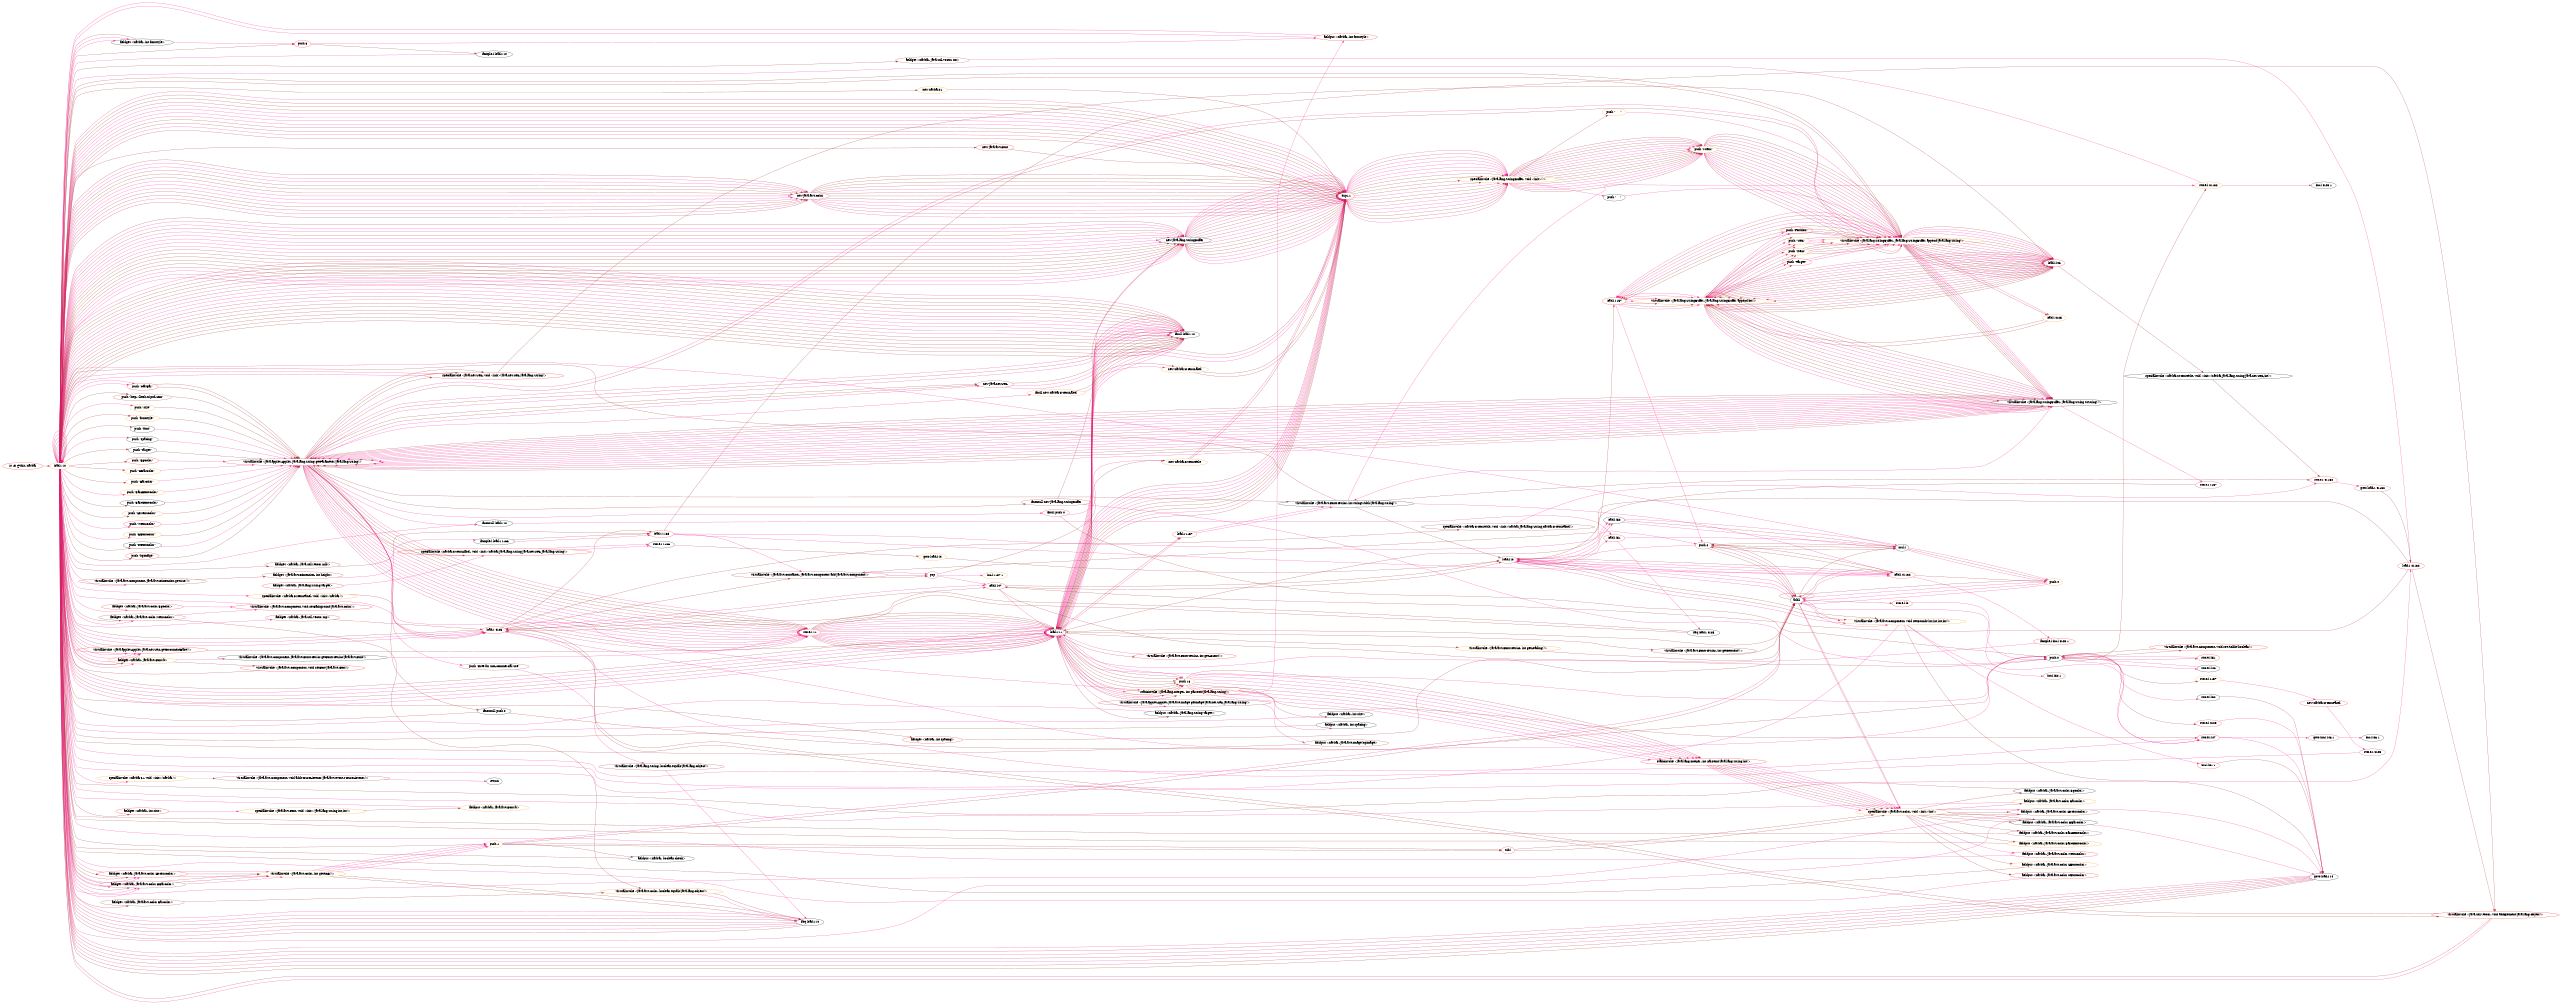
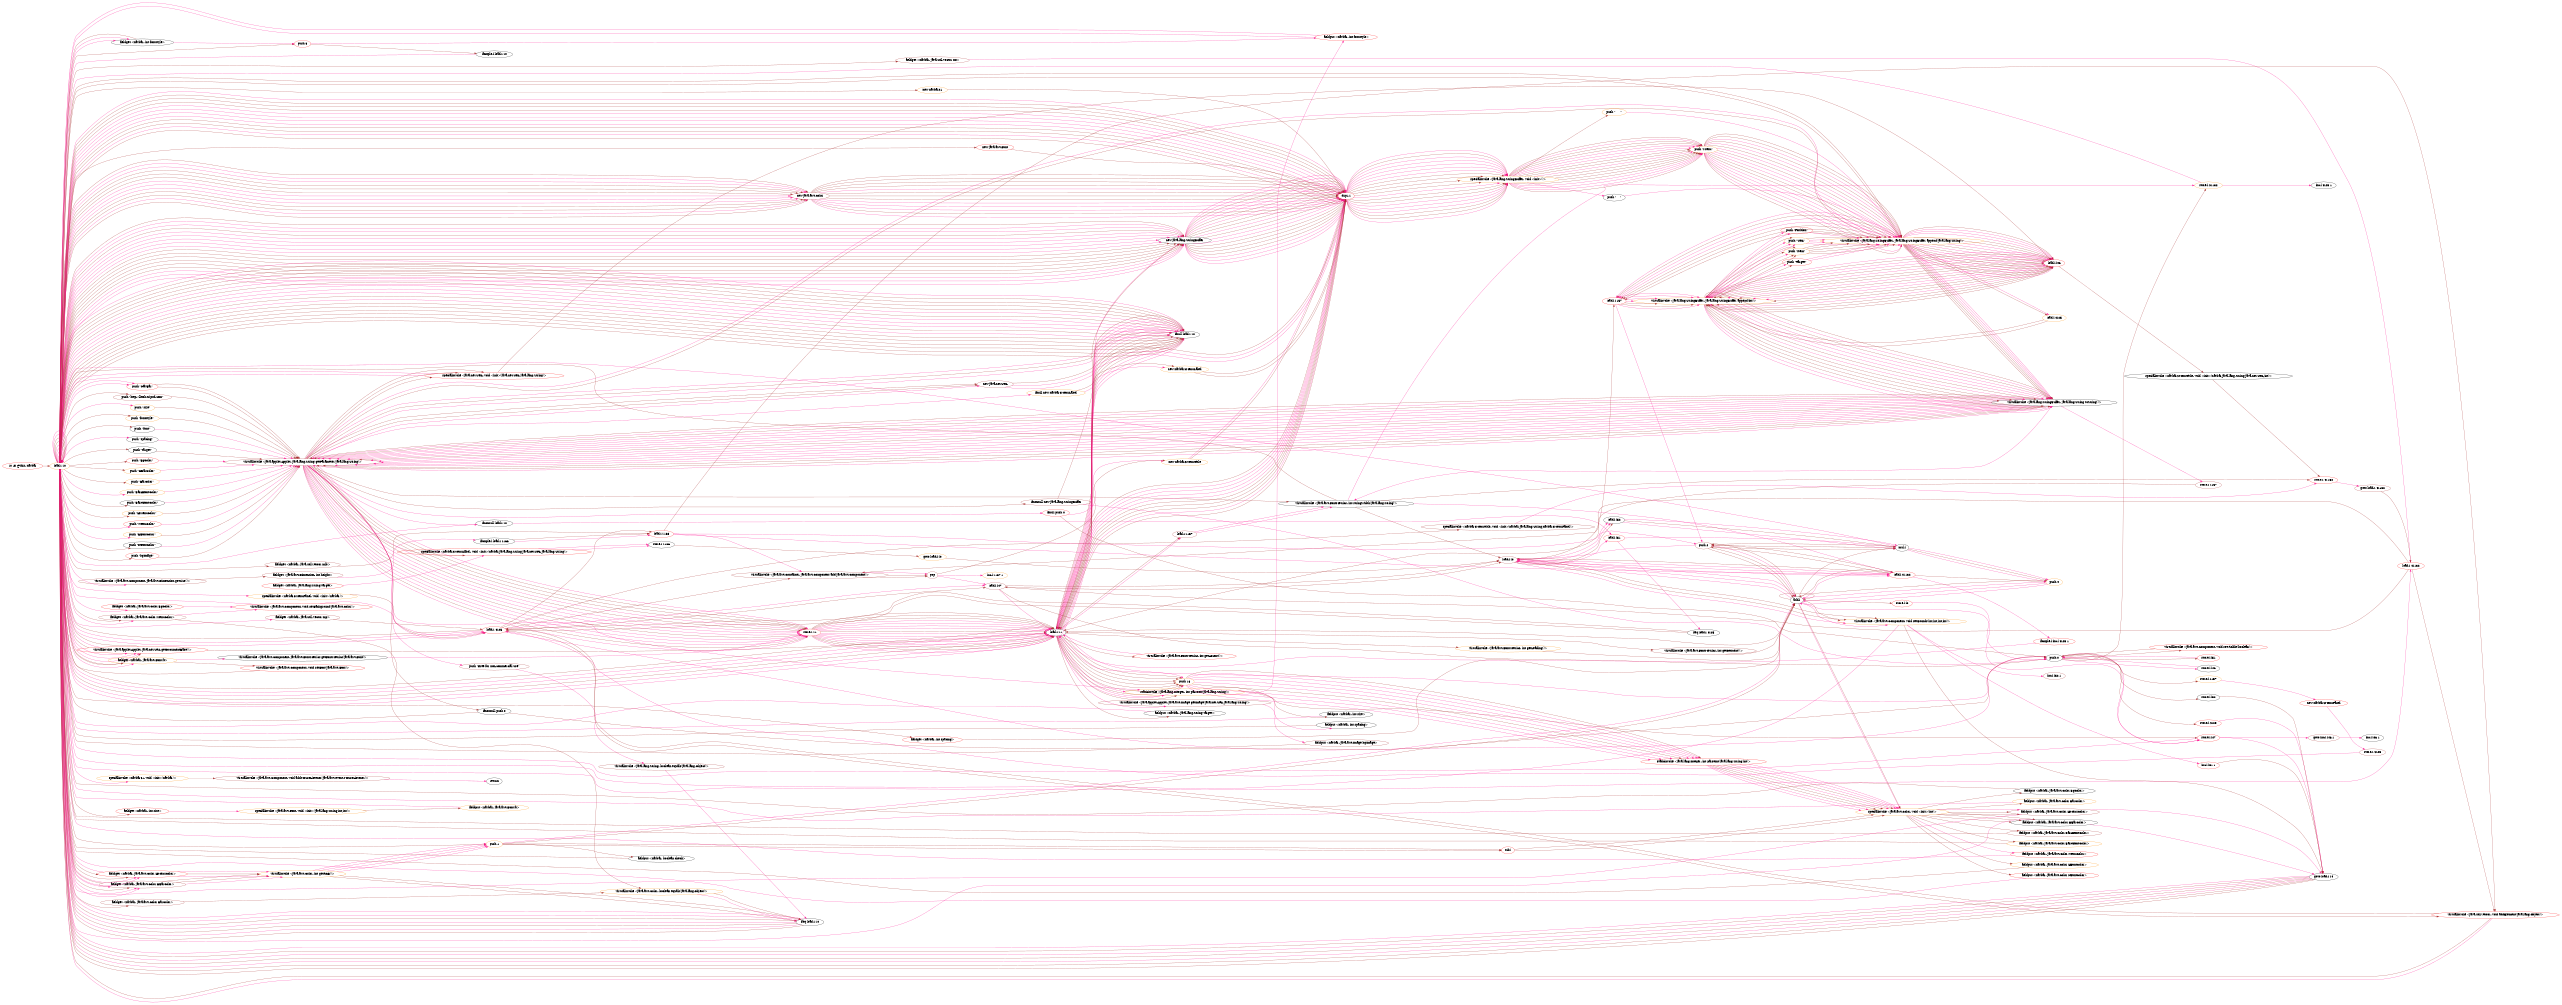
(2125, 685) -> (2125, 685)
